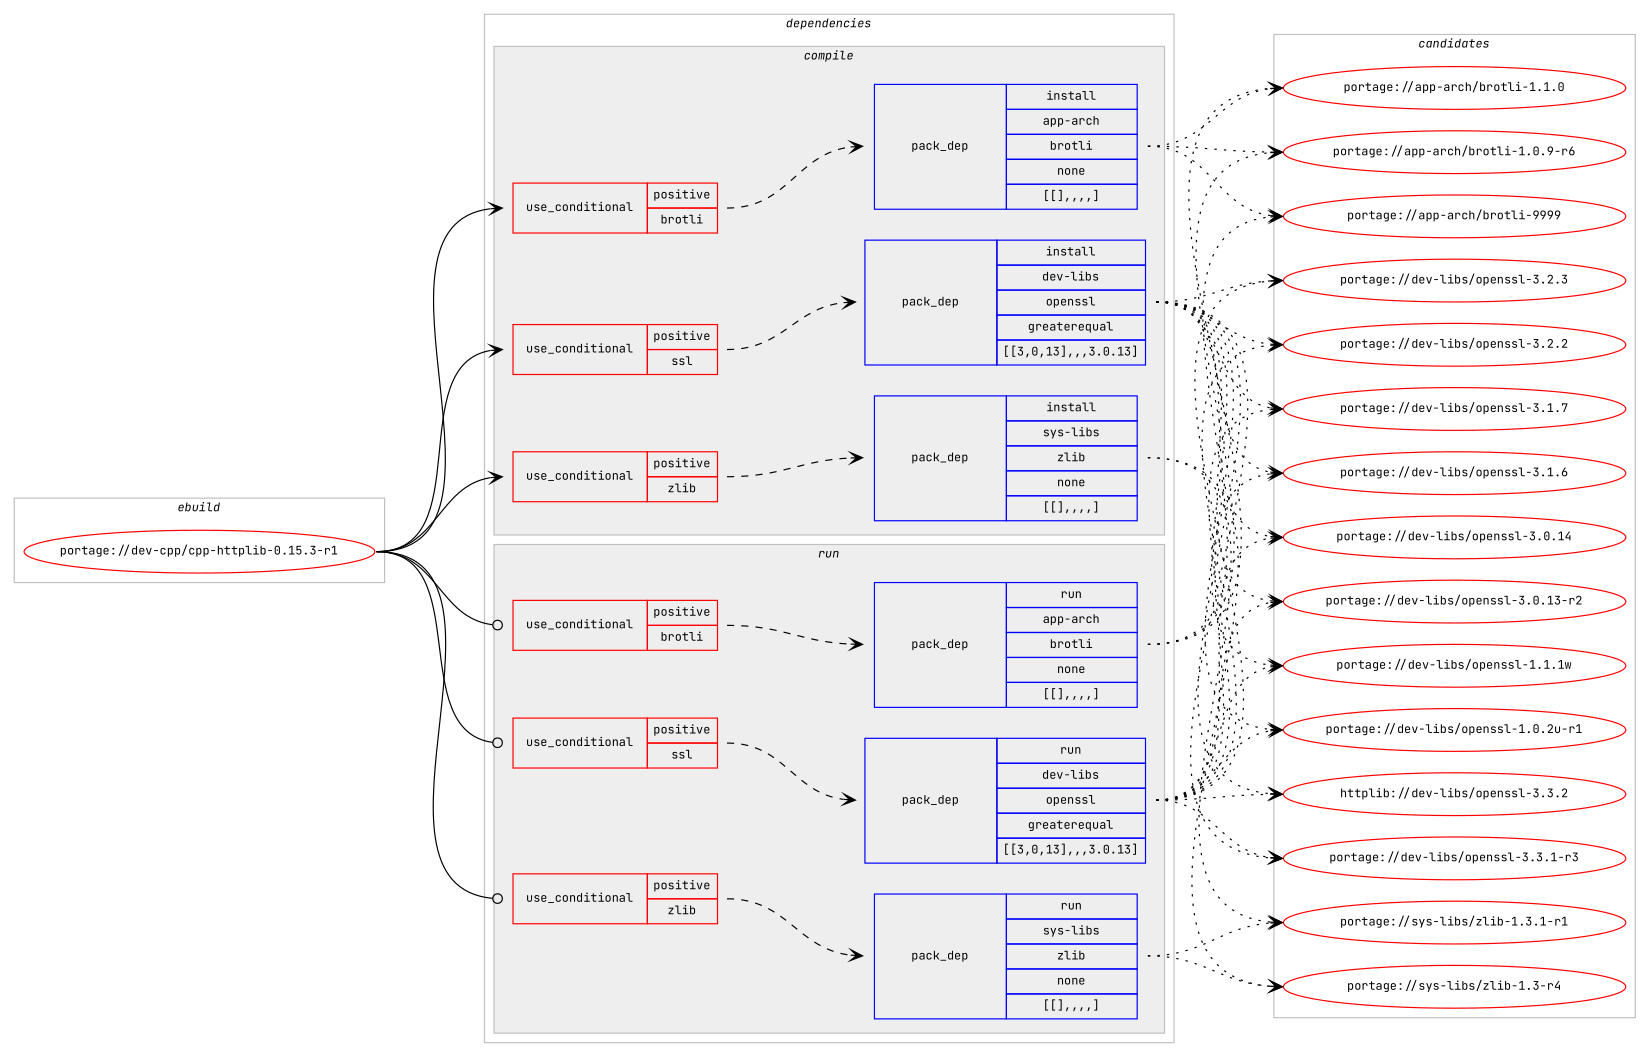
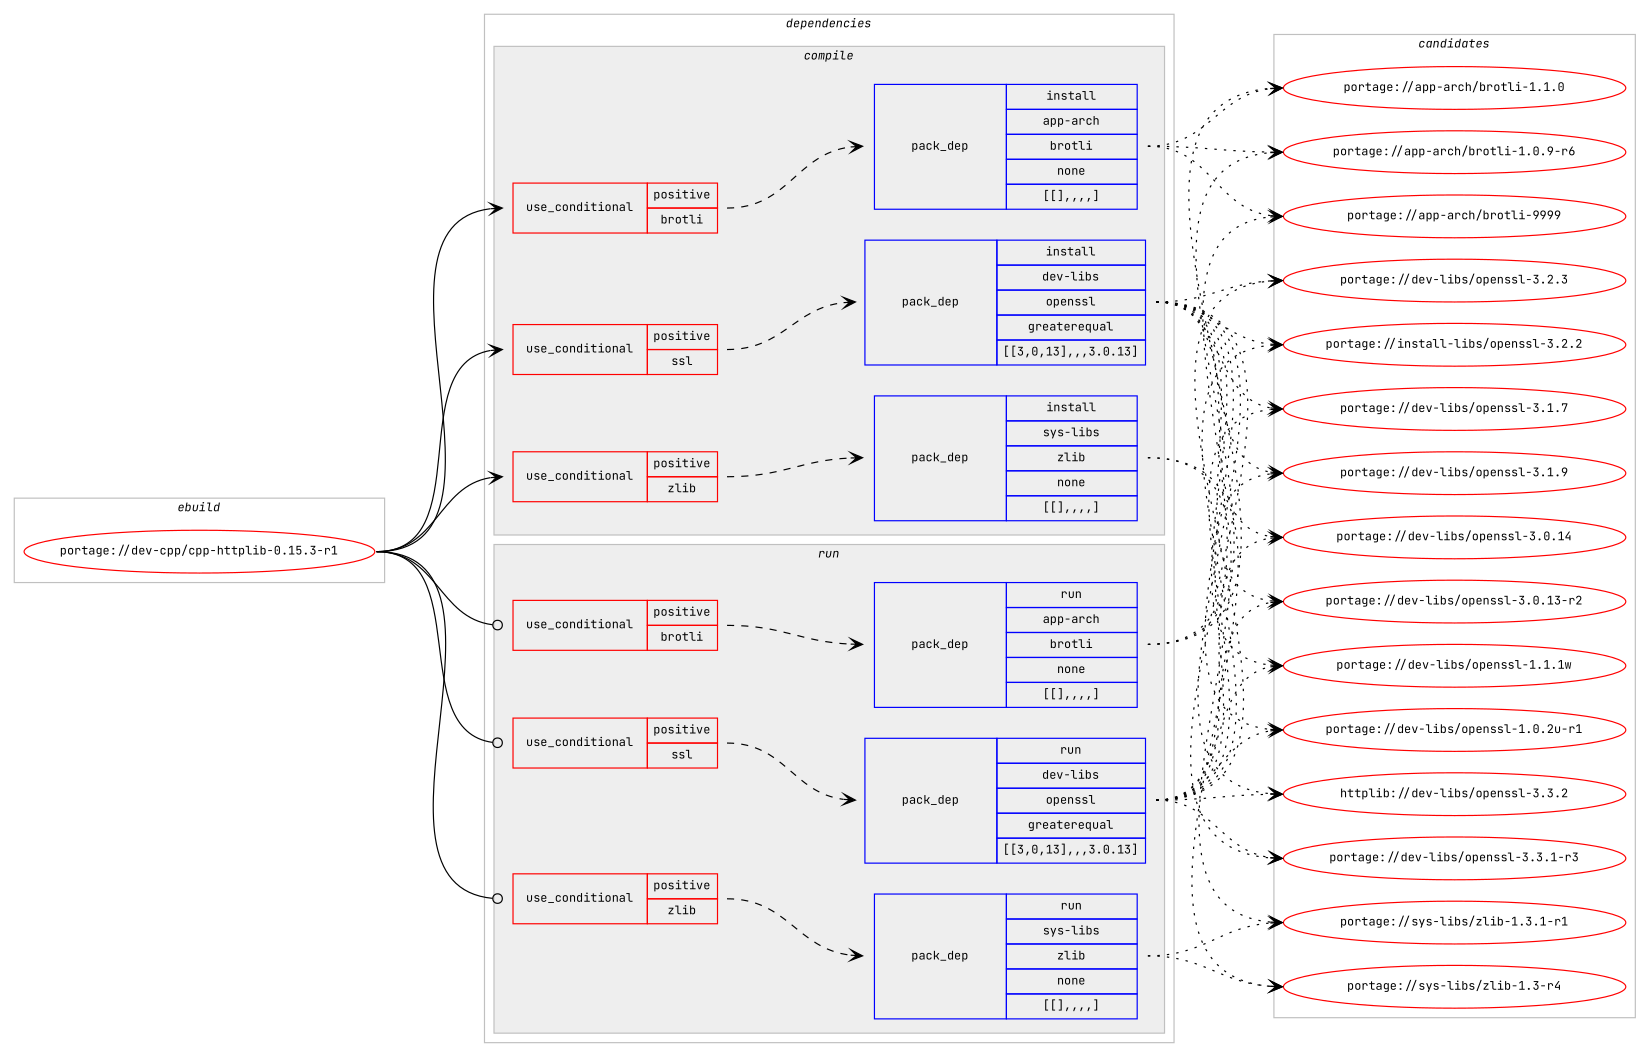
(1455, 345) -> (1455, 345)
(1455, 473) -> (1455, 473)
